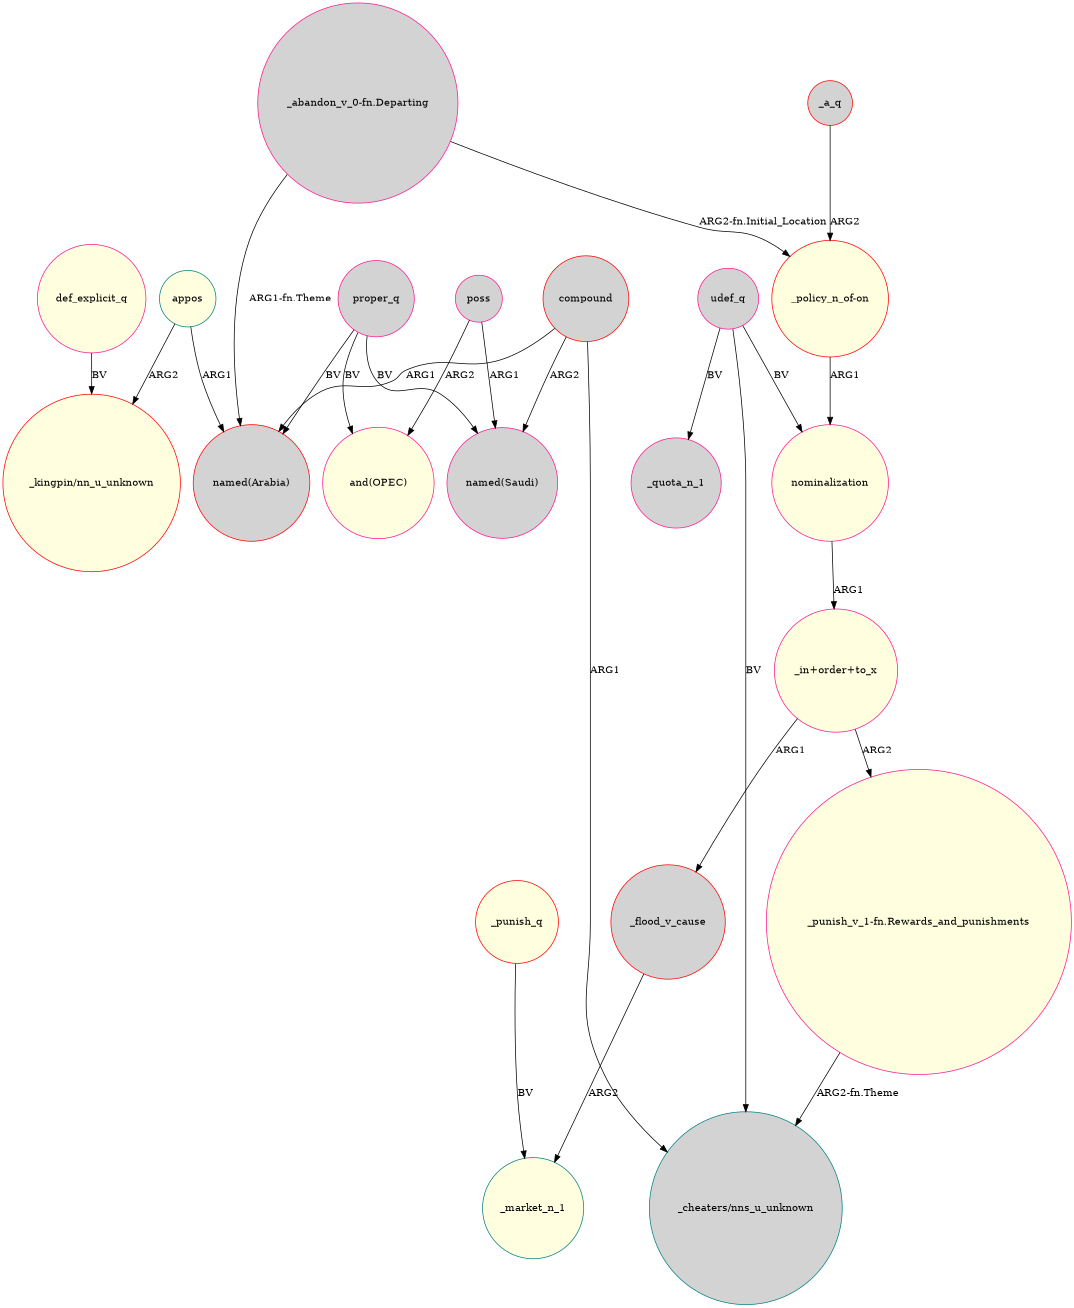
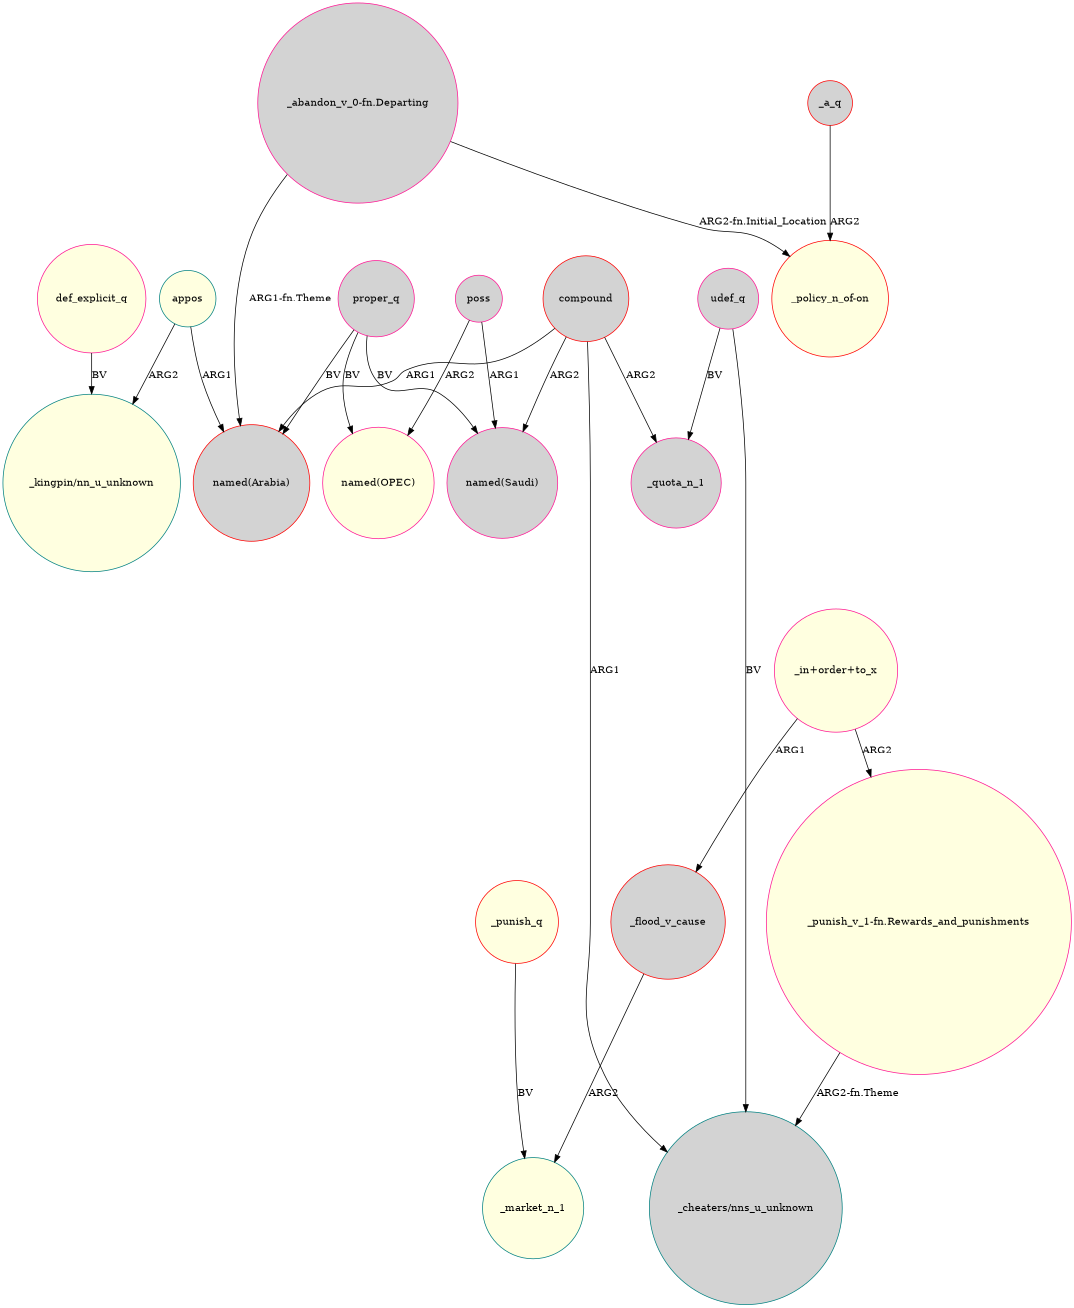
none -> (629, 386)
(92, 483) -> (92, 483)
(378, 483) -> (378, 483)
(830, 483) -> none
